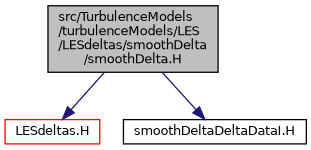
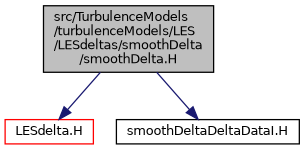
(52, 132) -> (49, 132)
